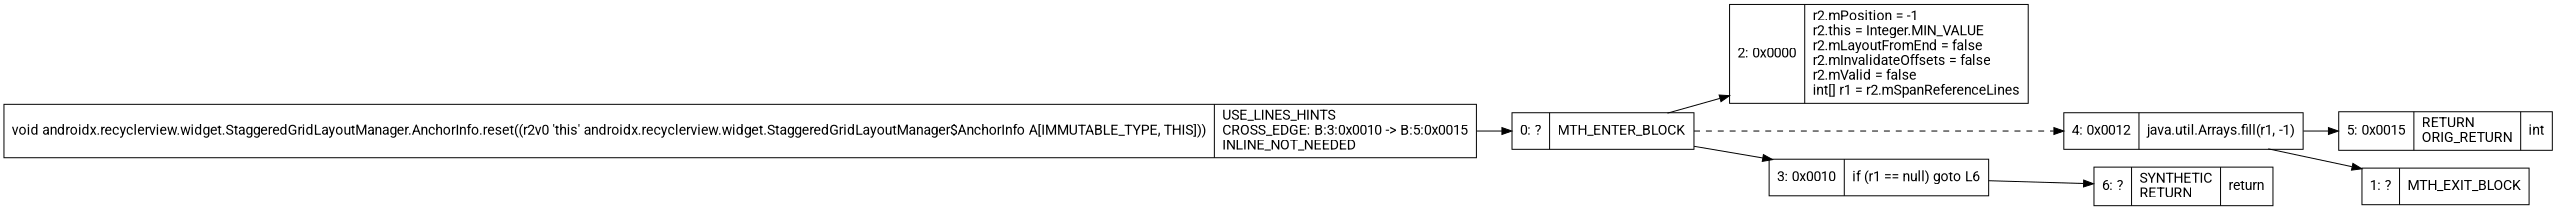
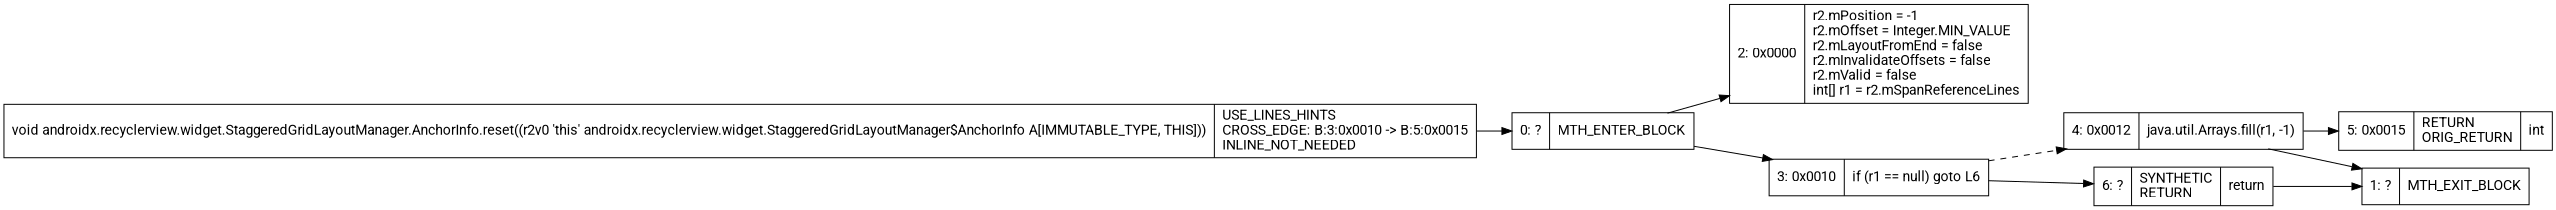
(1899, 31) -> (1912, 31)
(1874, 131) -> (2023, 156)
none -> (2313, 186)
